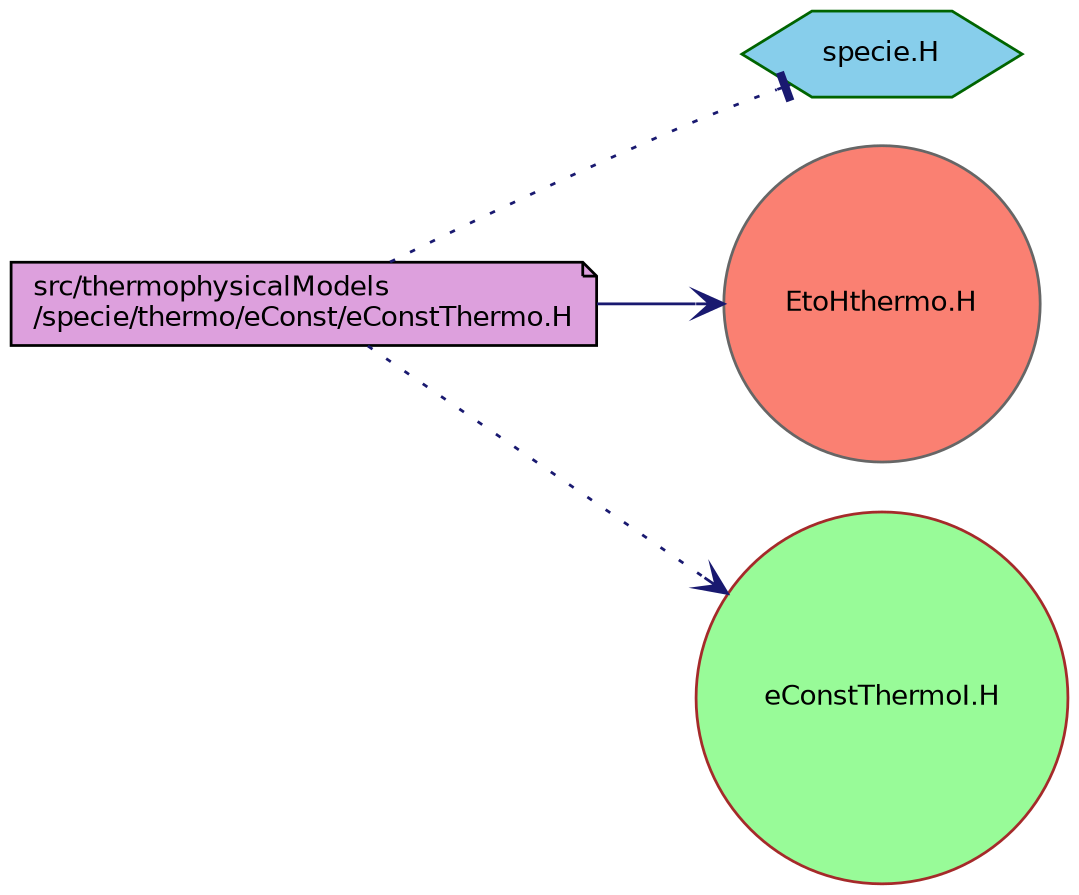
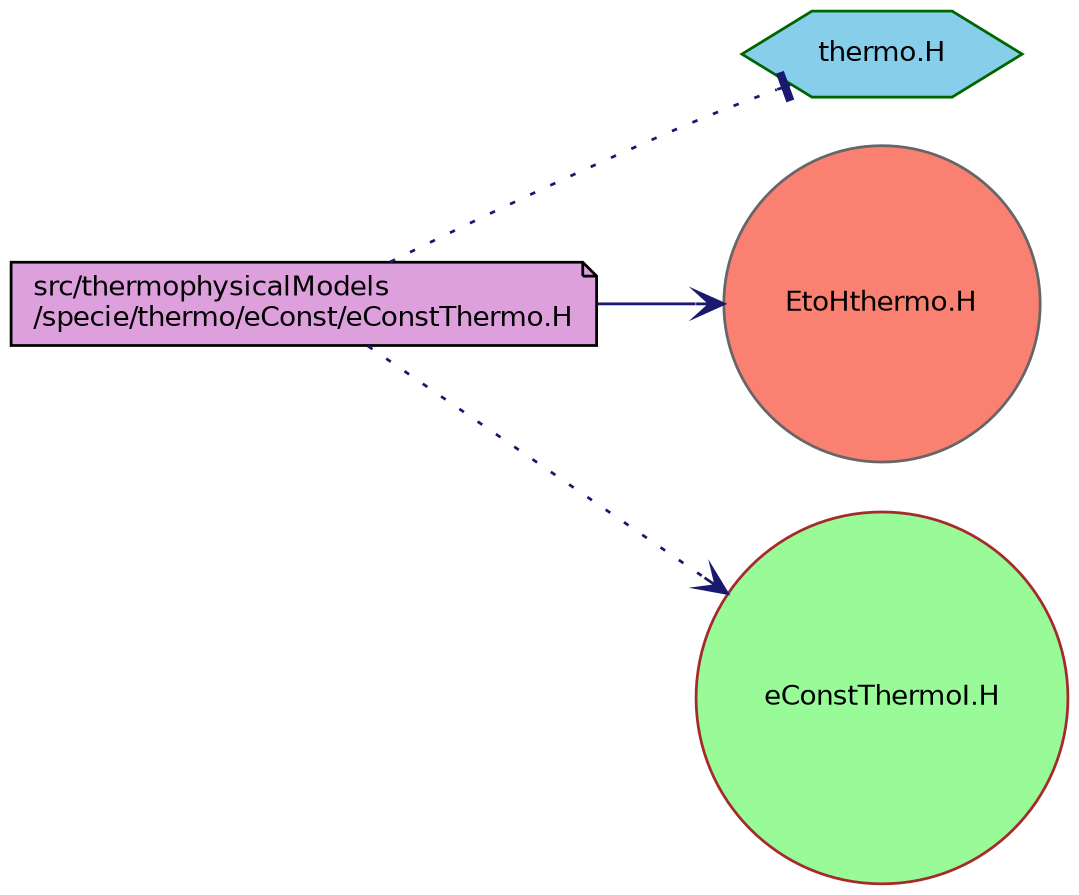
(882, 54) -> (882, 54)
